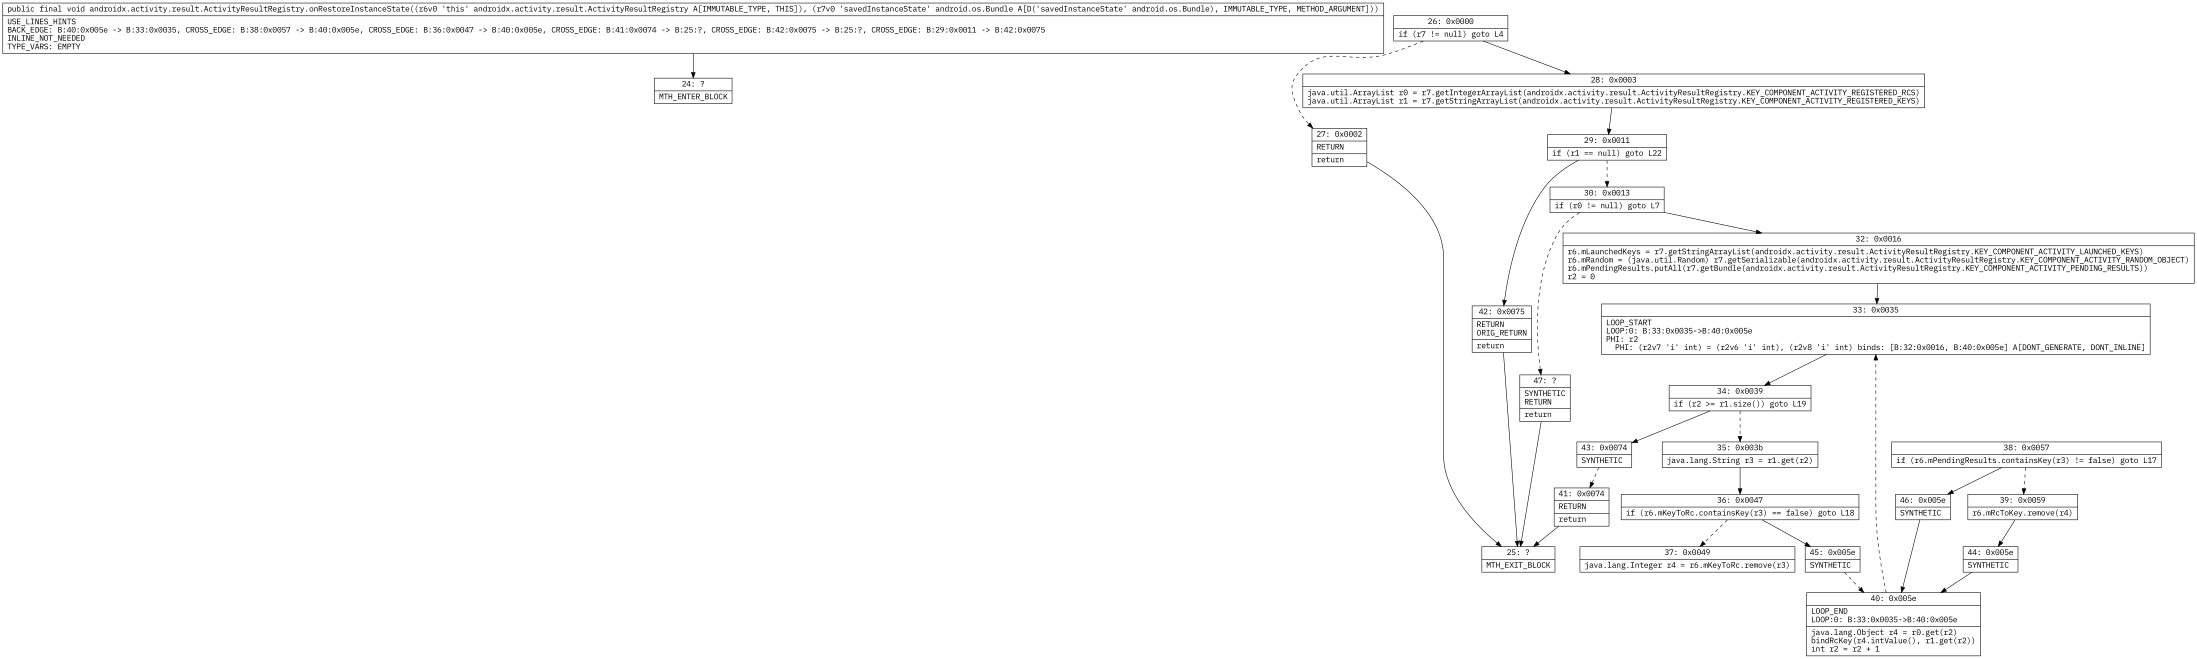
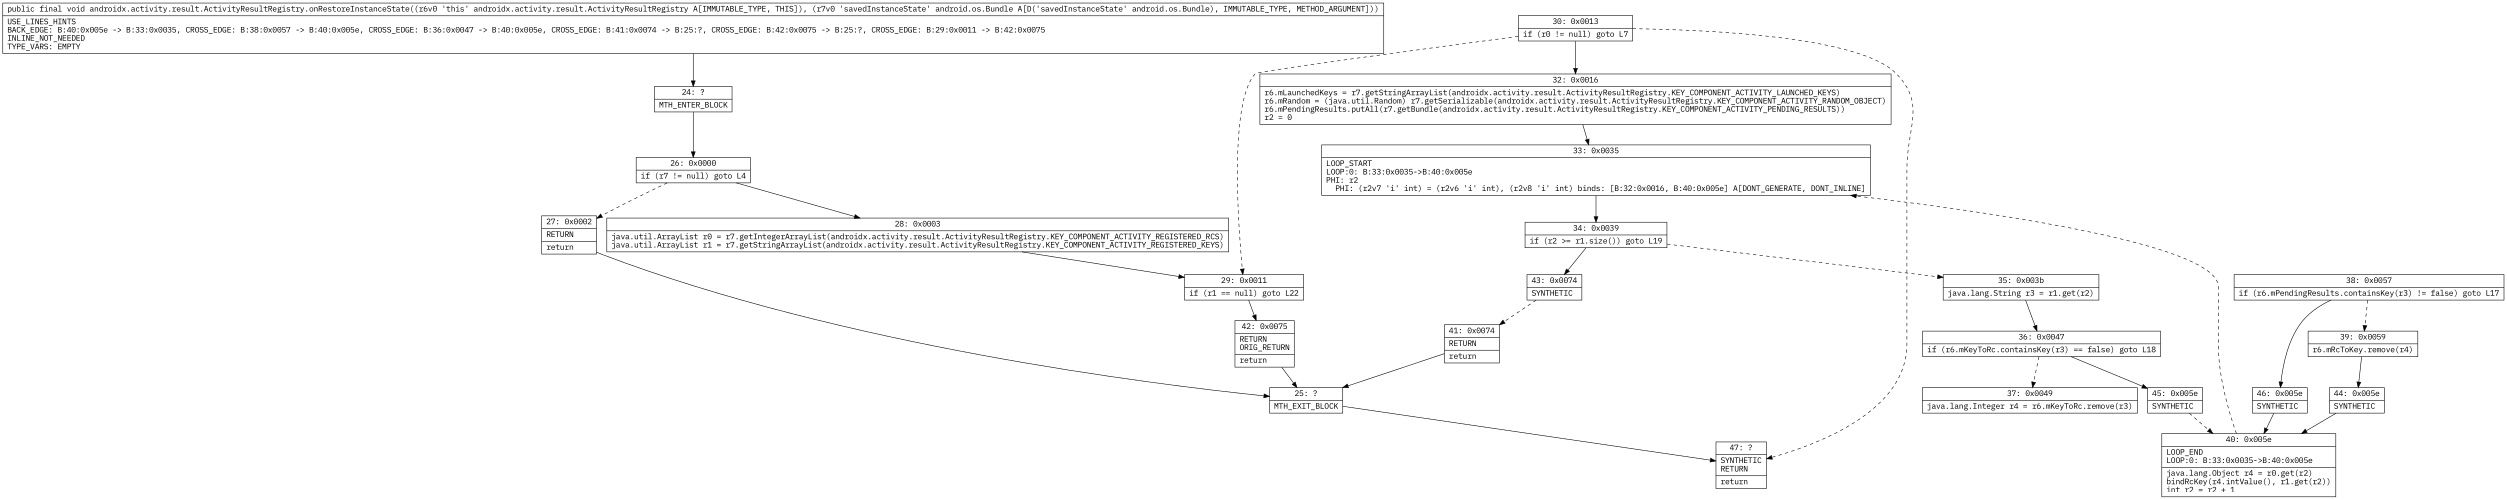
none -> (693, 132)
(1607, 171) -> (1288, 68)
(1531, 481) -> (1527, 433)
